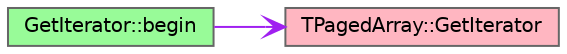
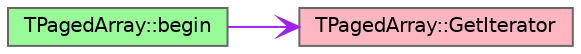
(111, 27) -> (118, 27)
